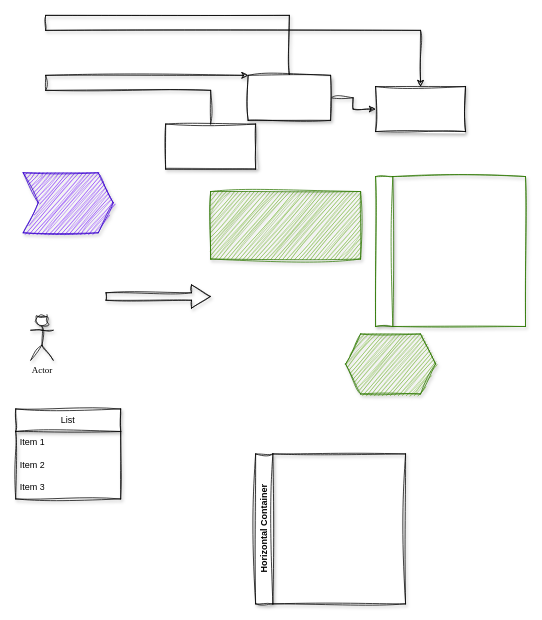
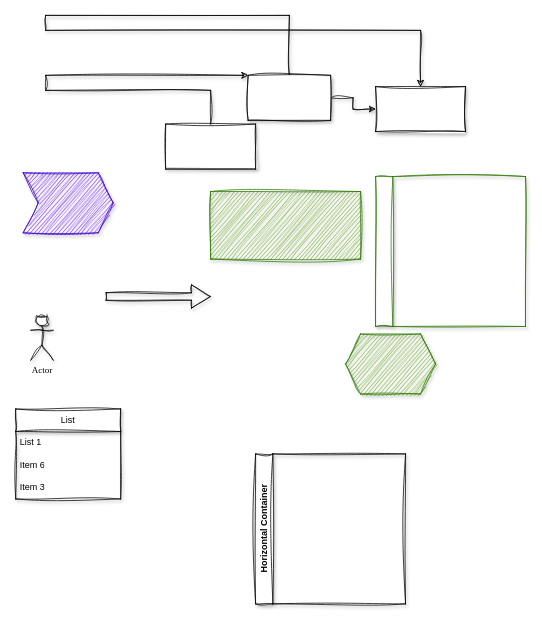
(34, 443) -> (33, 443)
(34, 465) -> (34, 465)
